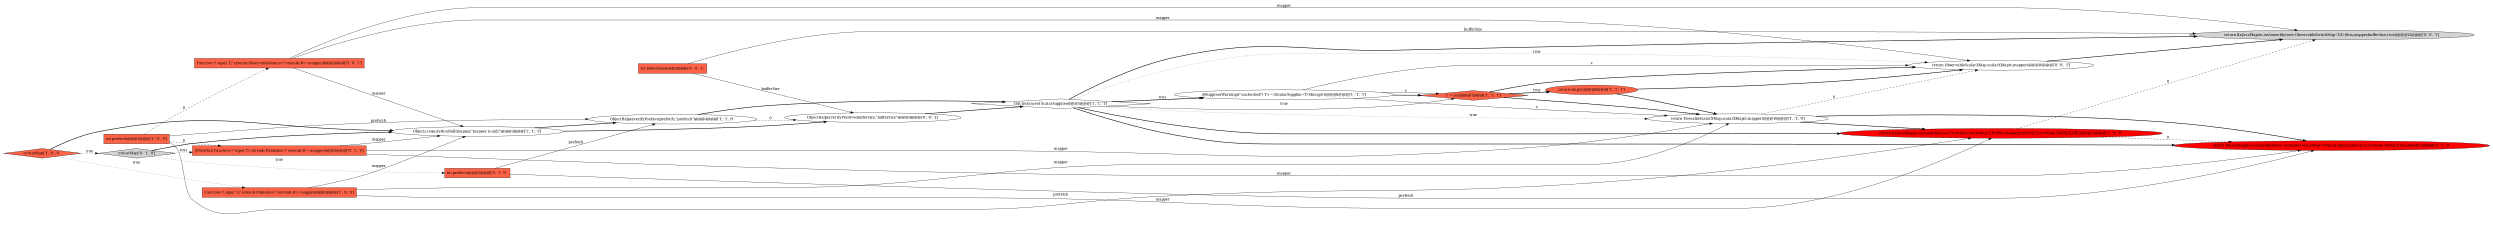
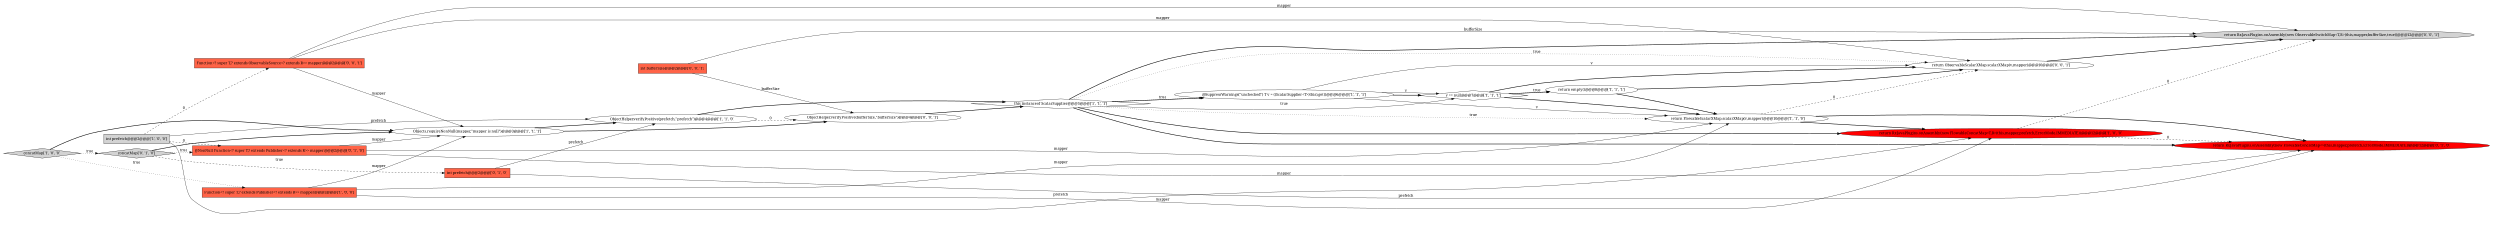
(1592, 90) -> (1592, 90)
(1473, 95) -> (1473, 95)
(137, 139) -> (137, 139)
(42, 153) -> (42, 153)
(297, 169) -> (297, 169)
